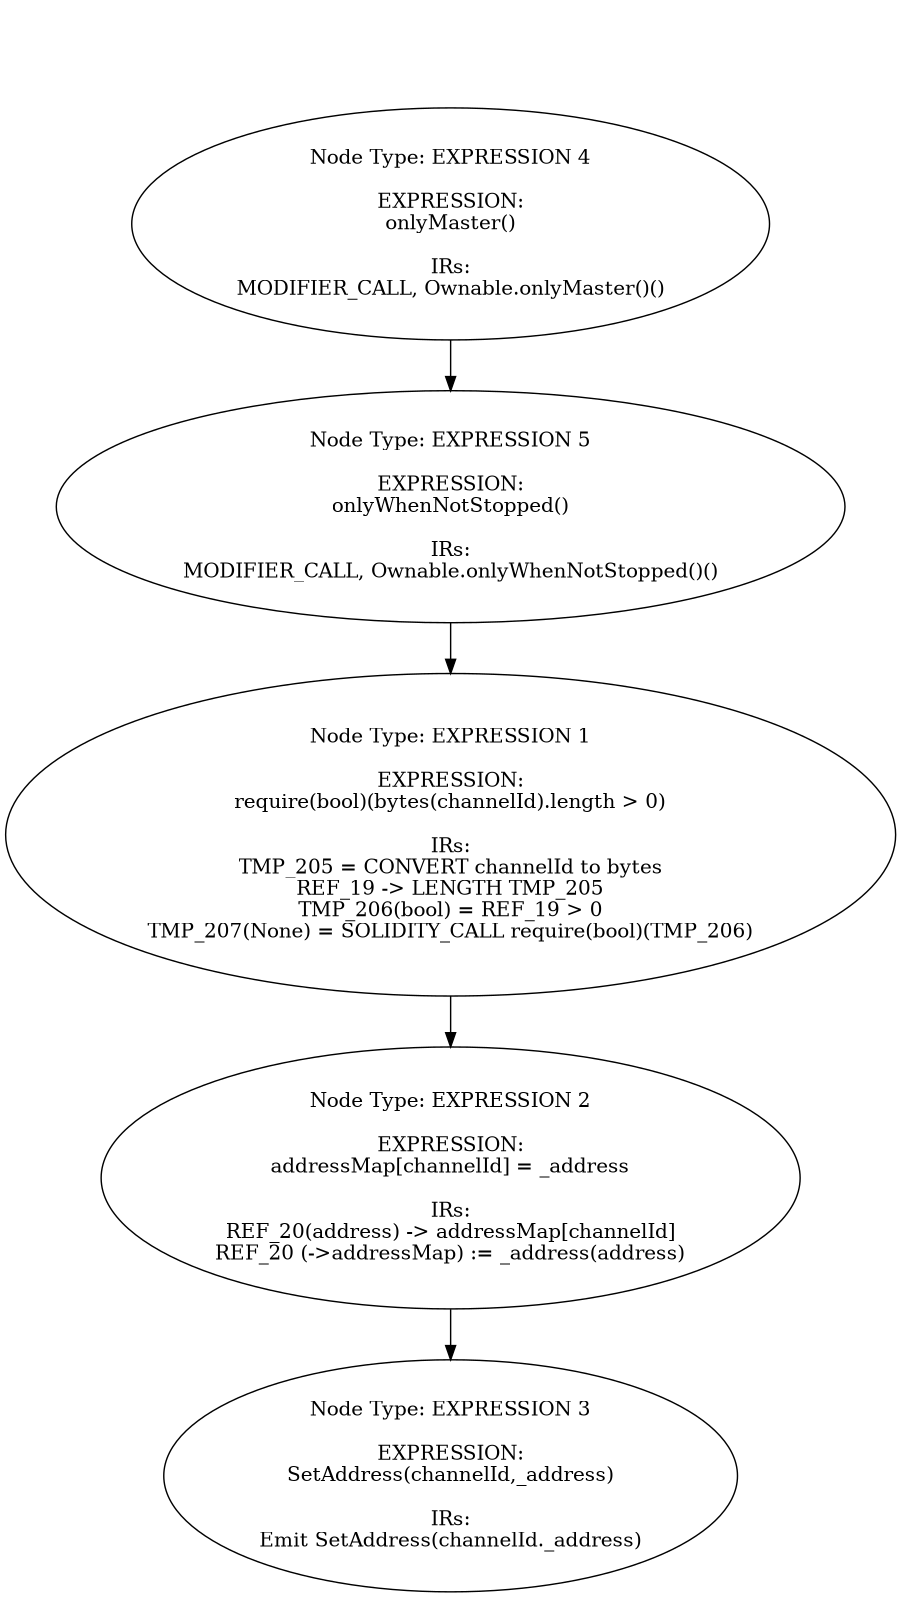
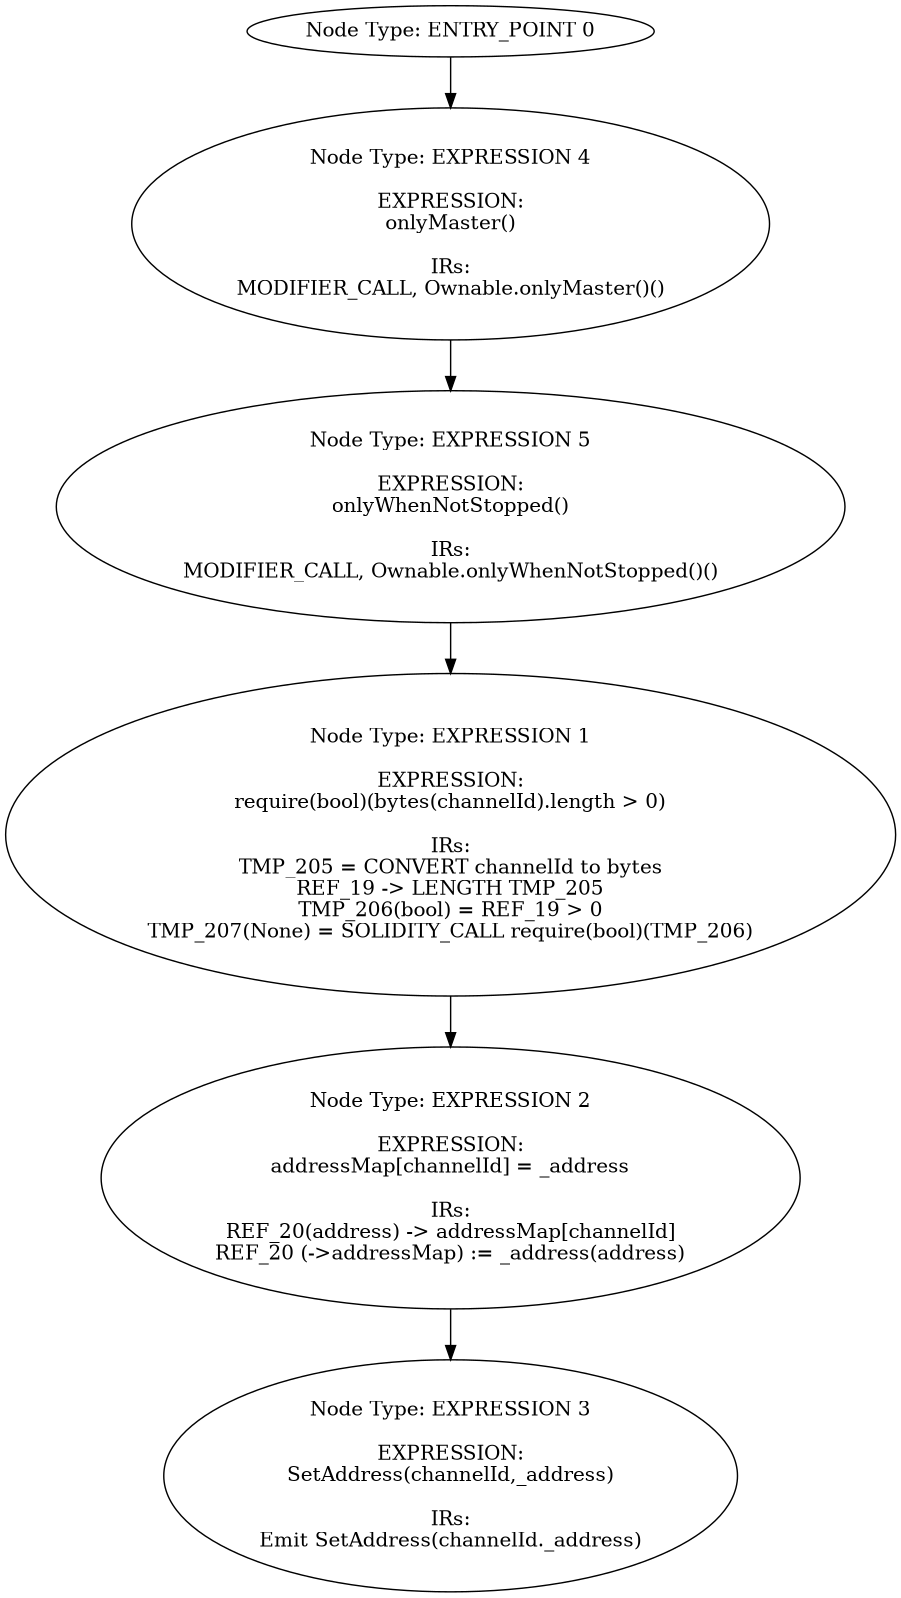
none -> (451, 31)
